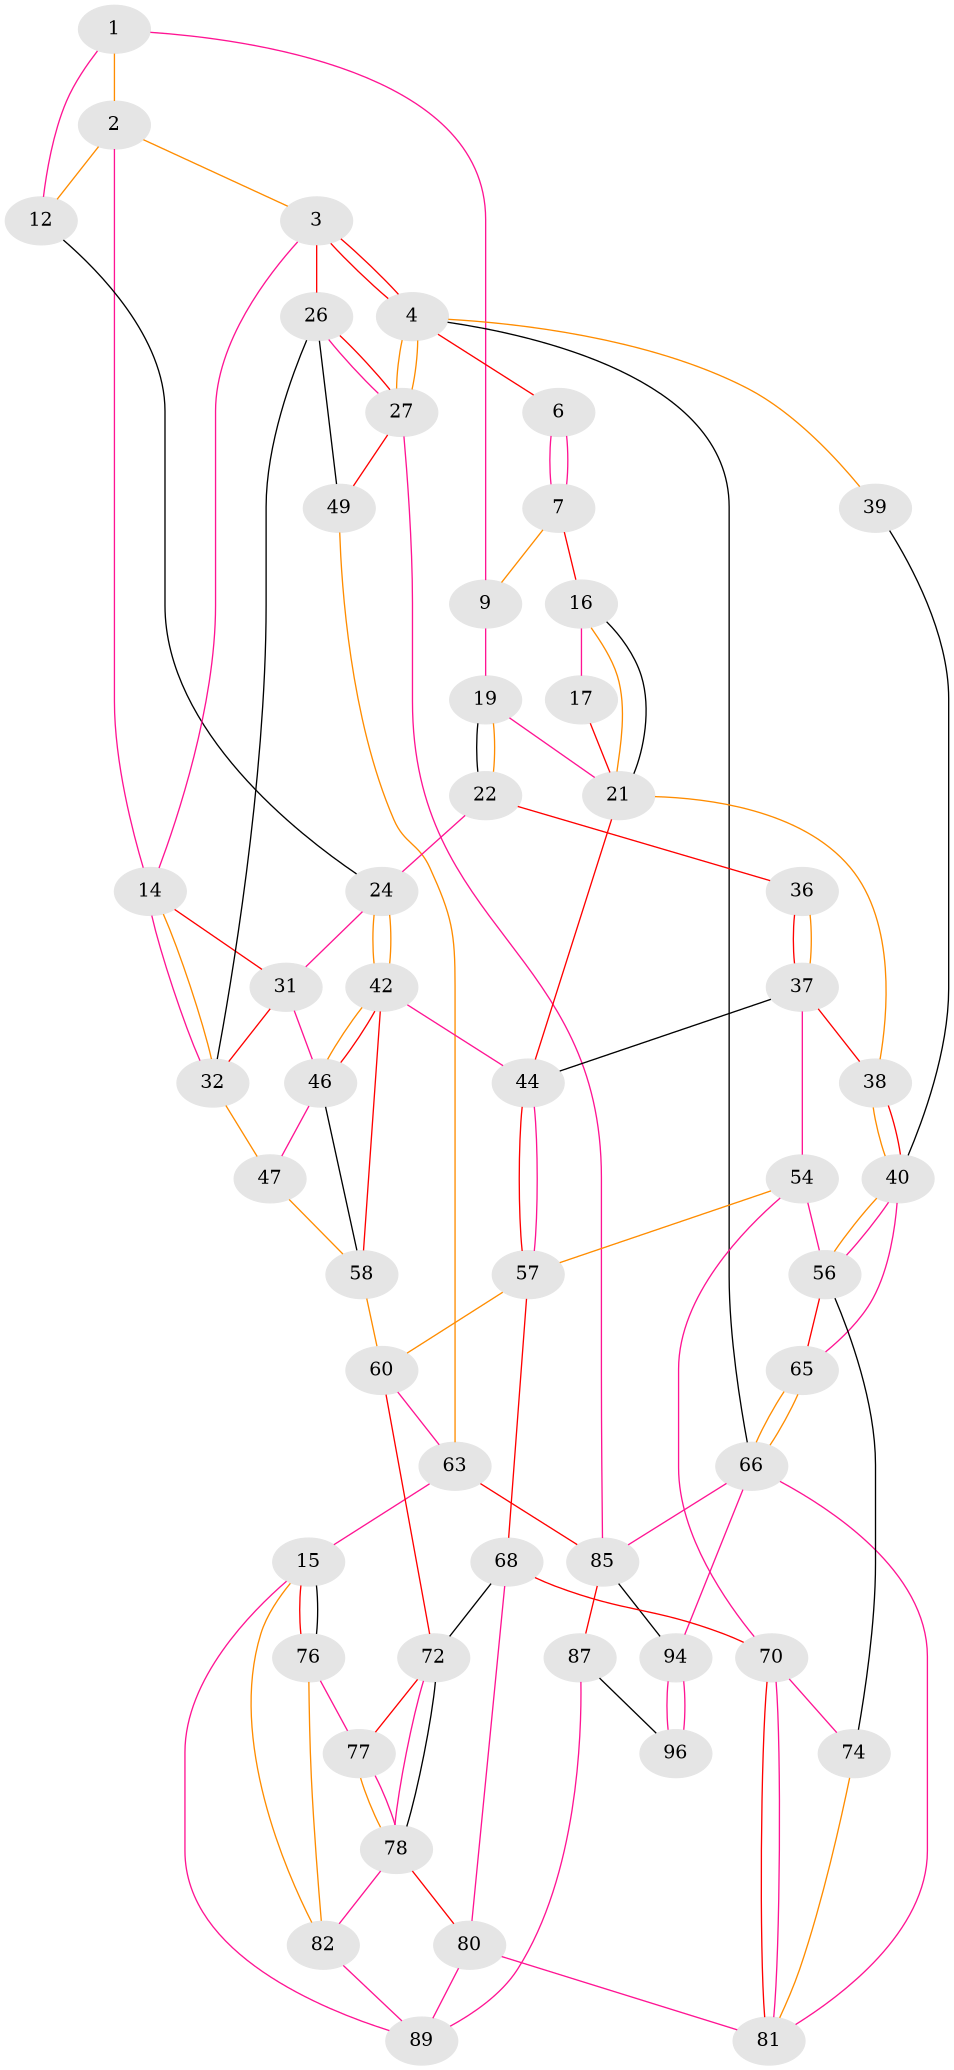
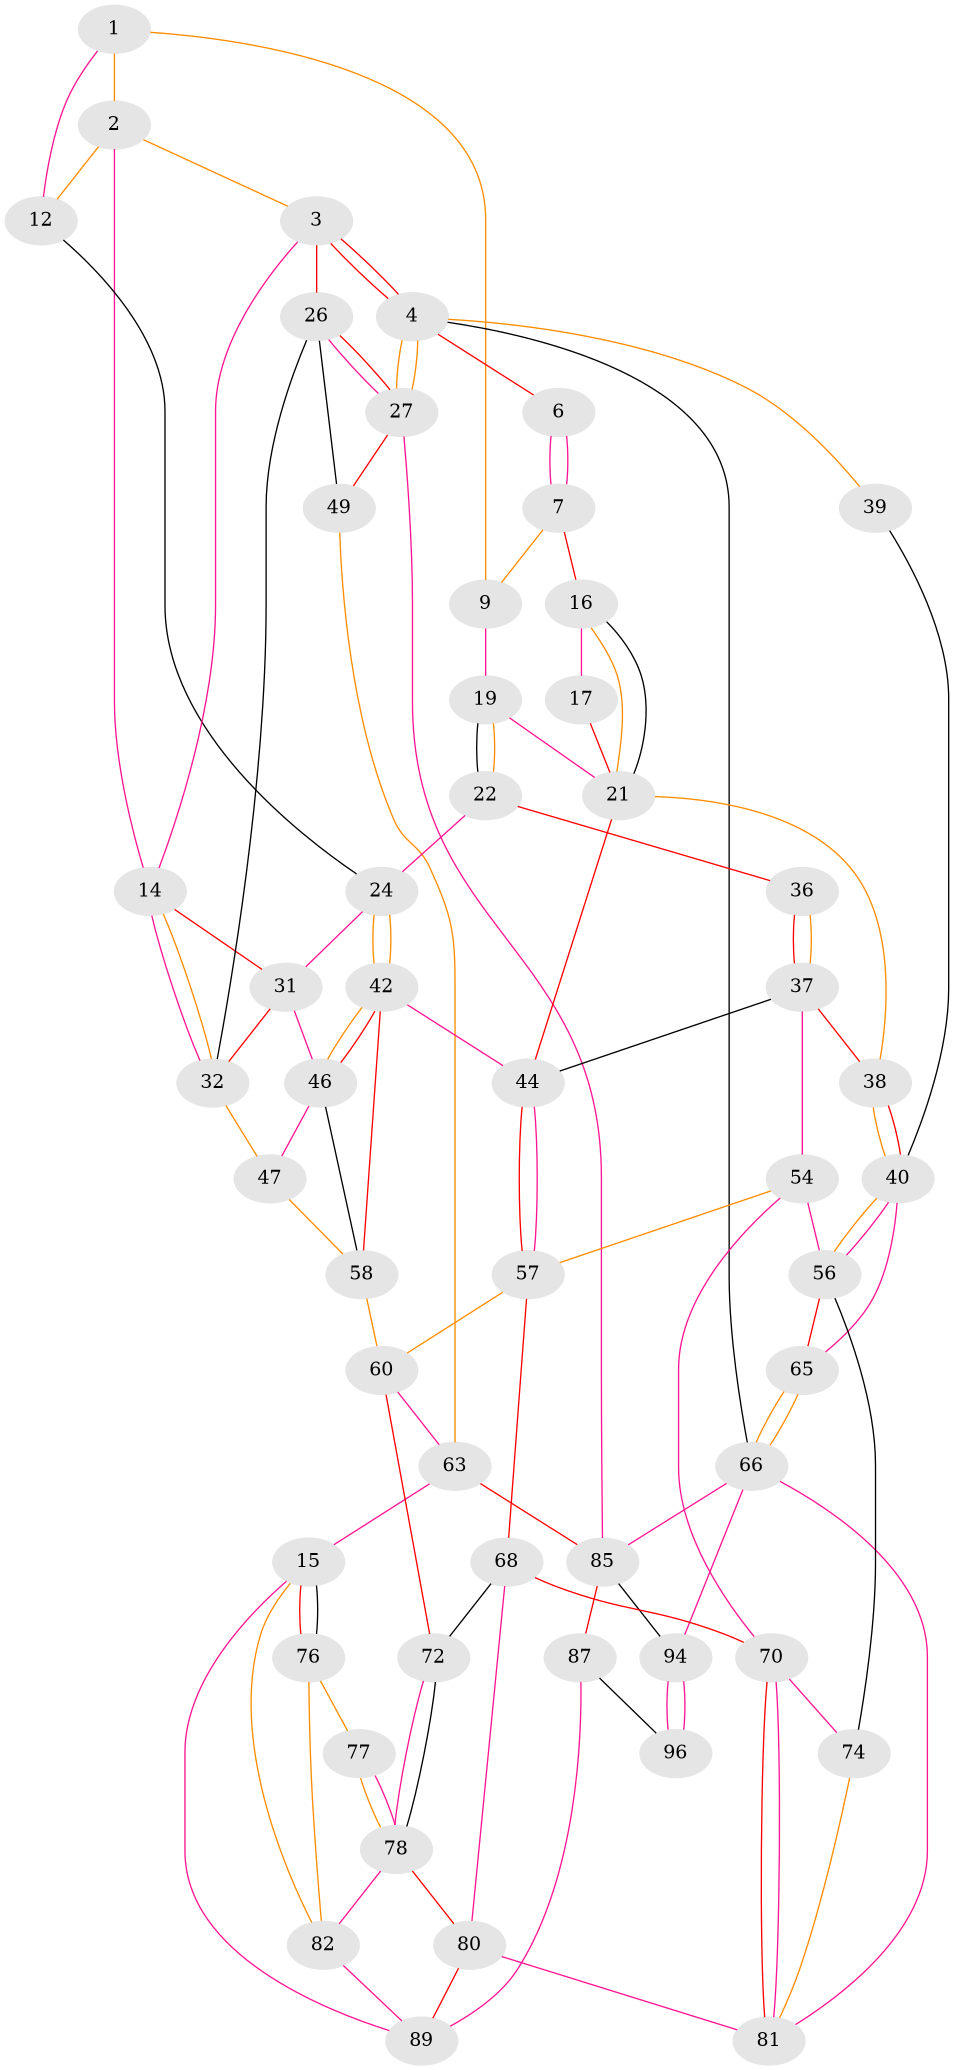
(480, 191) -> (480, 191)
(334, 1706) -> (334, 1706)
(396, 1706) -> none
(446, 1993) -> (446, 1993)
